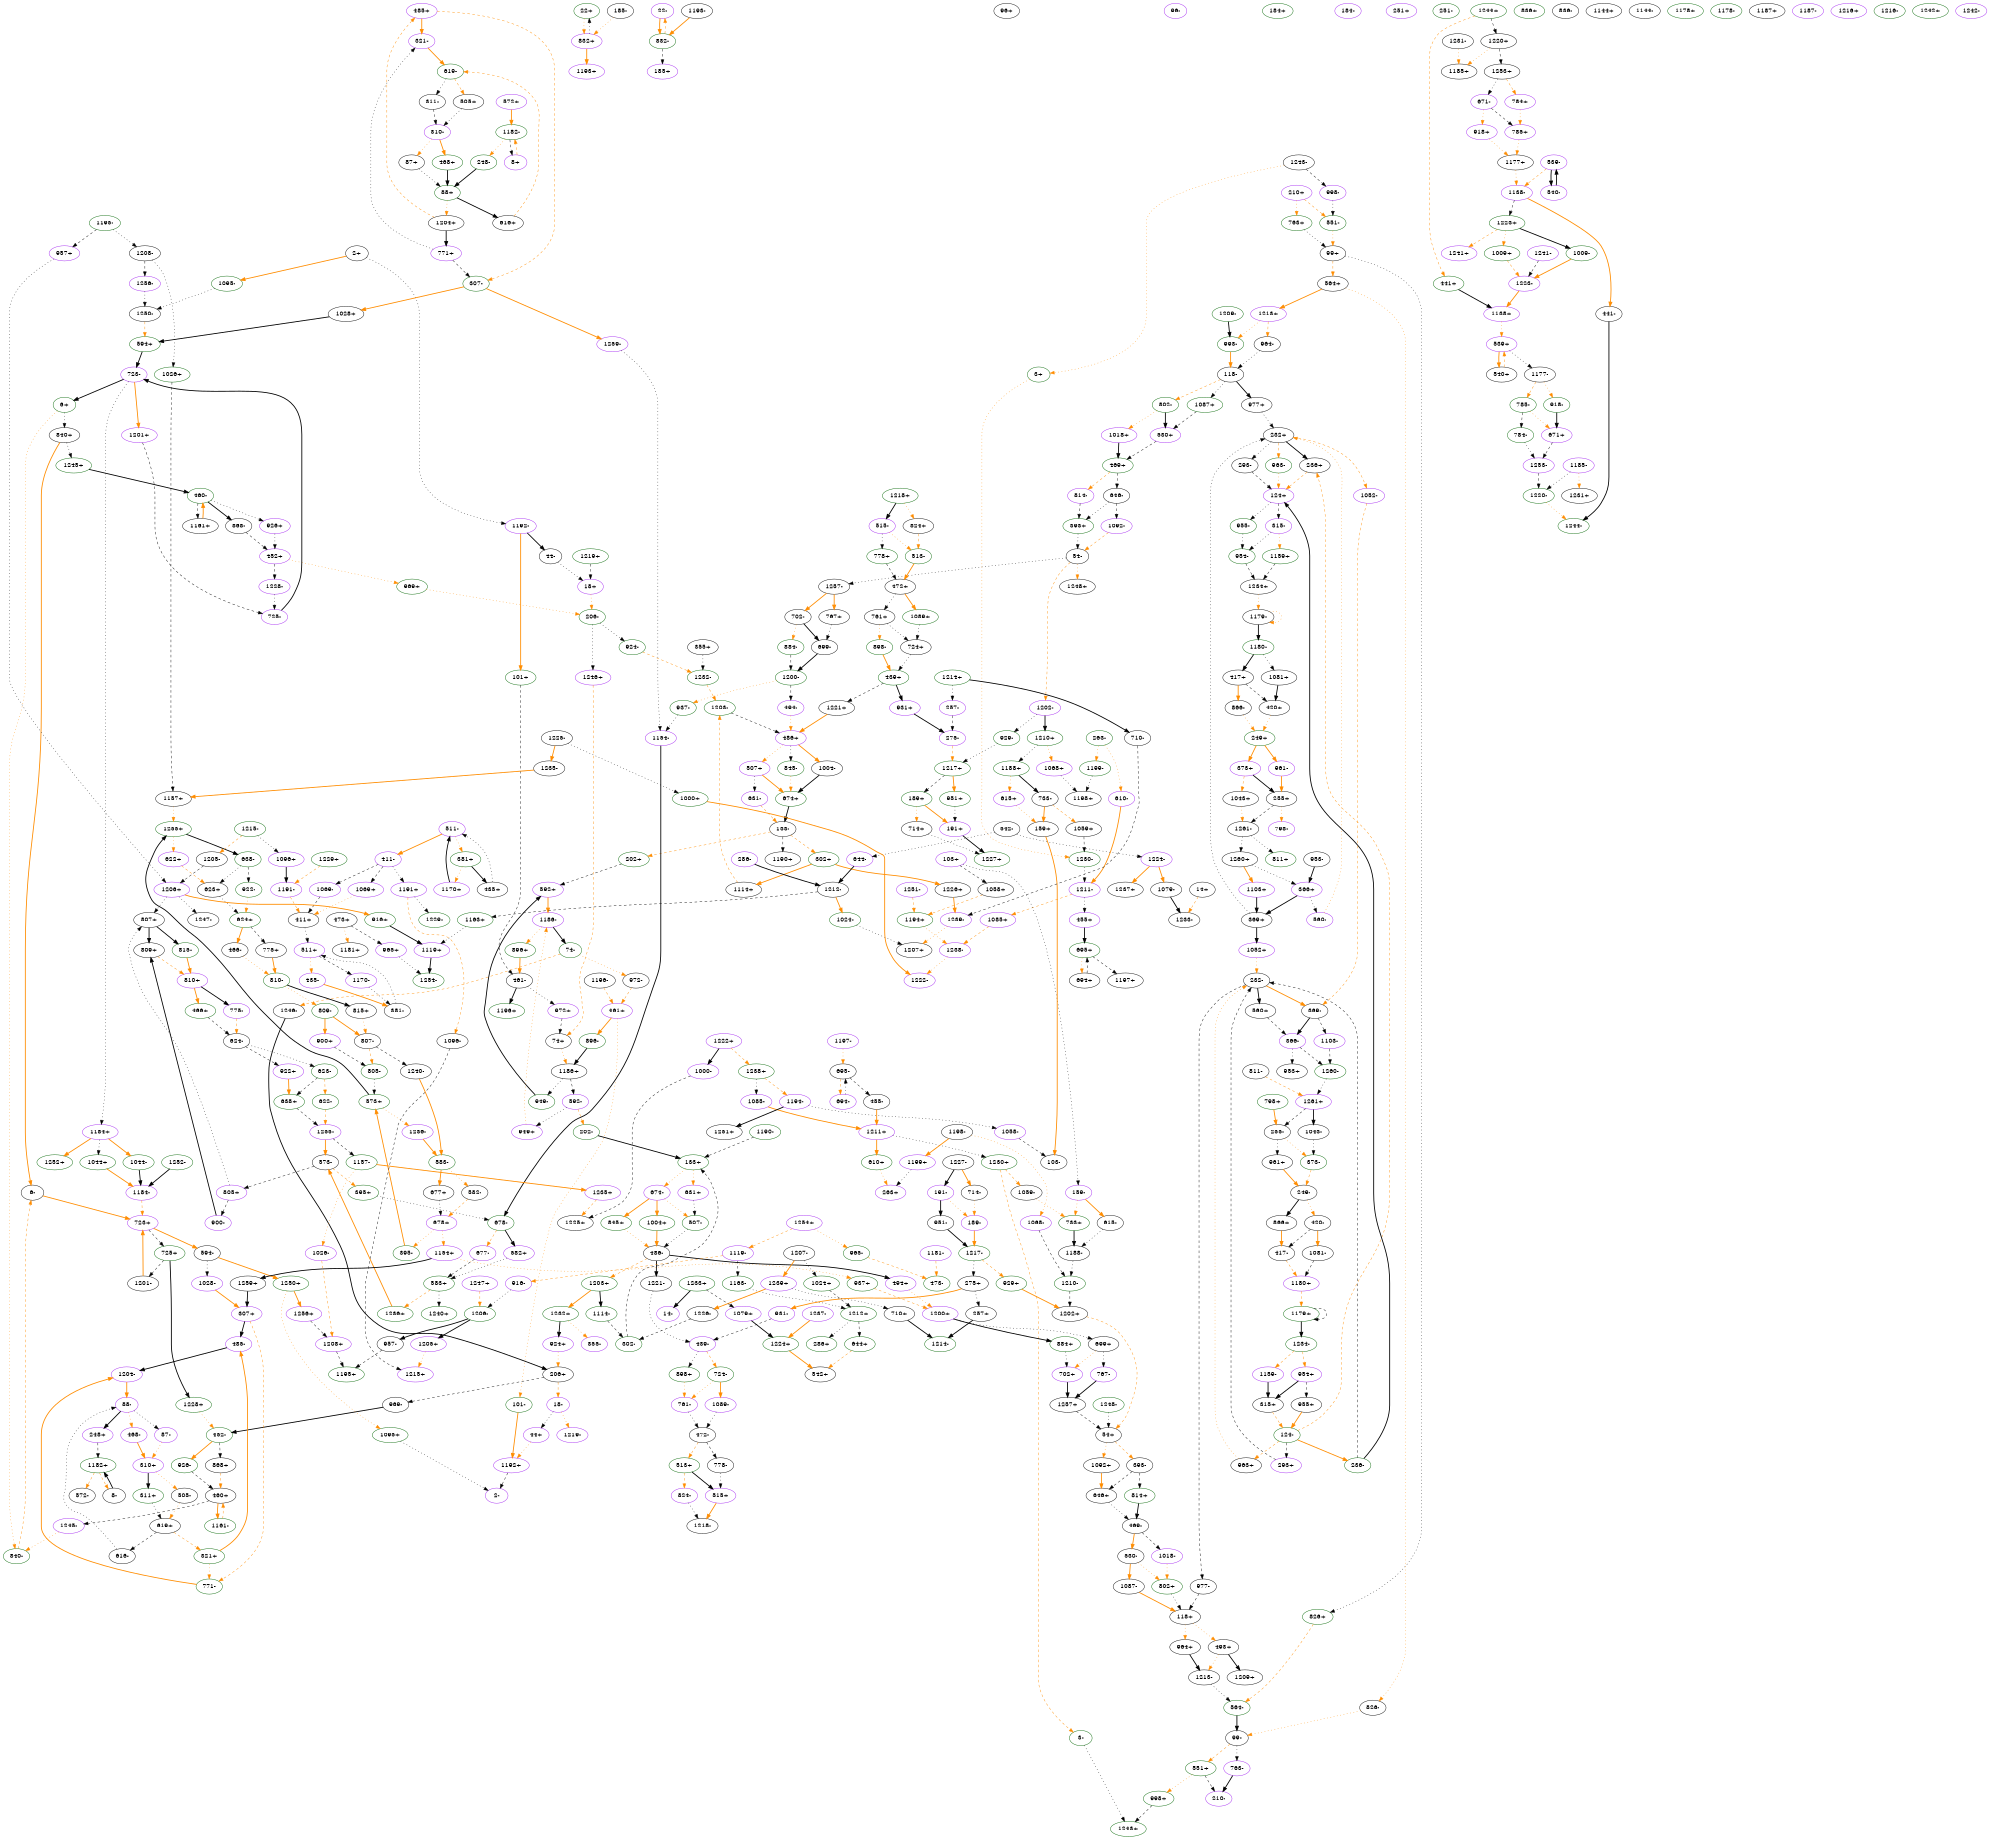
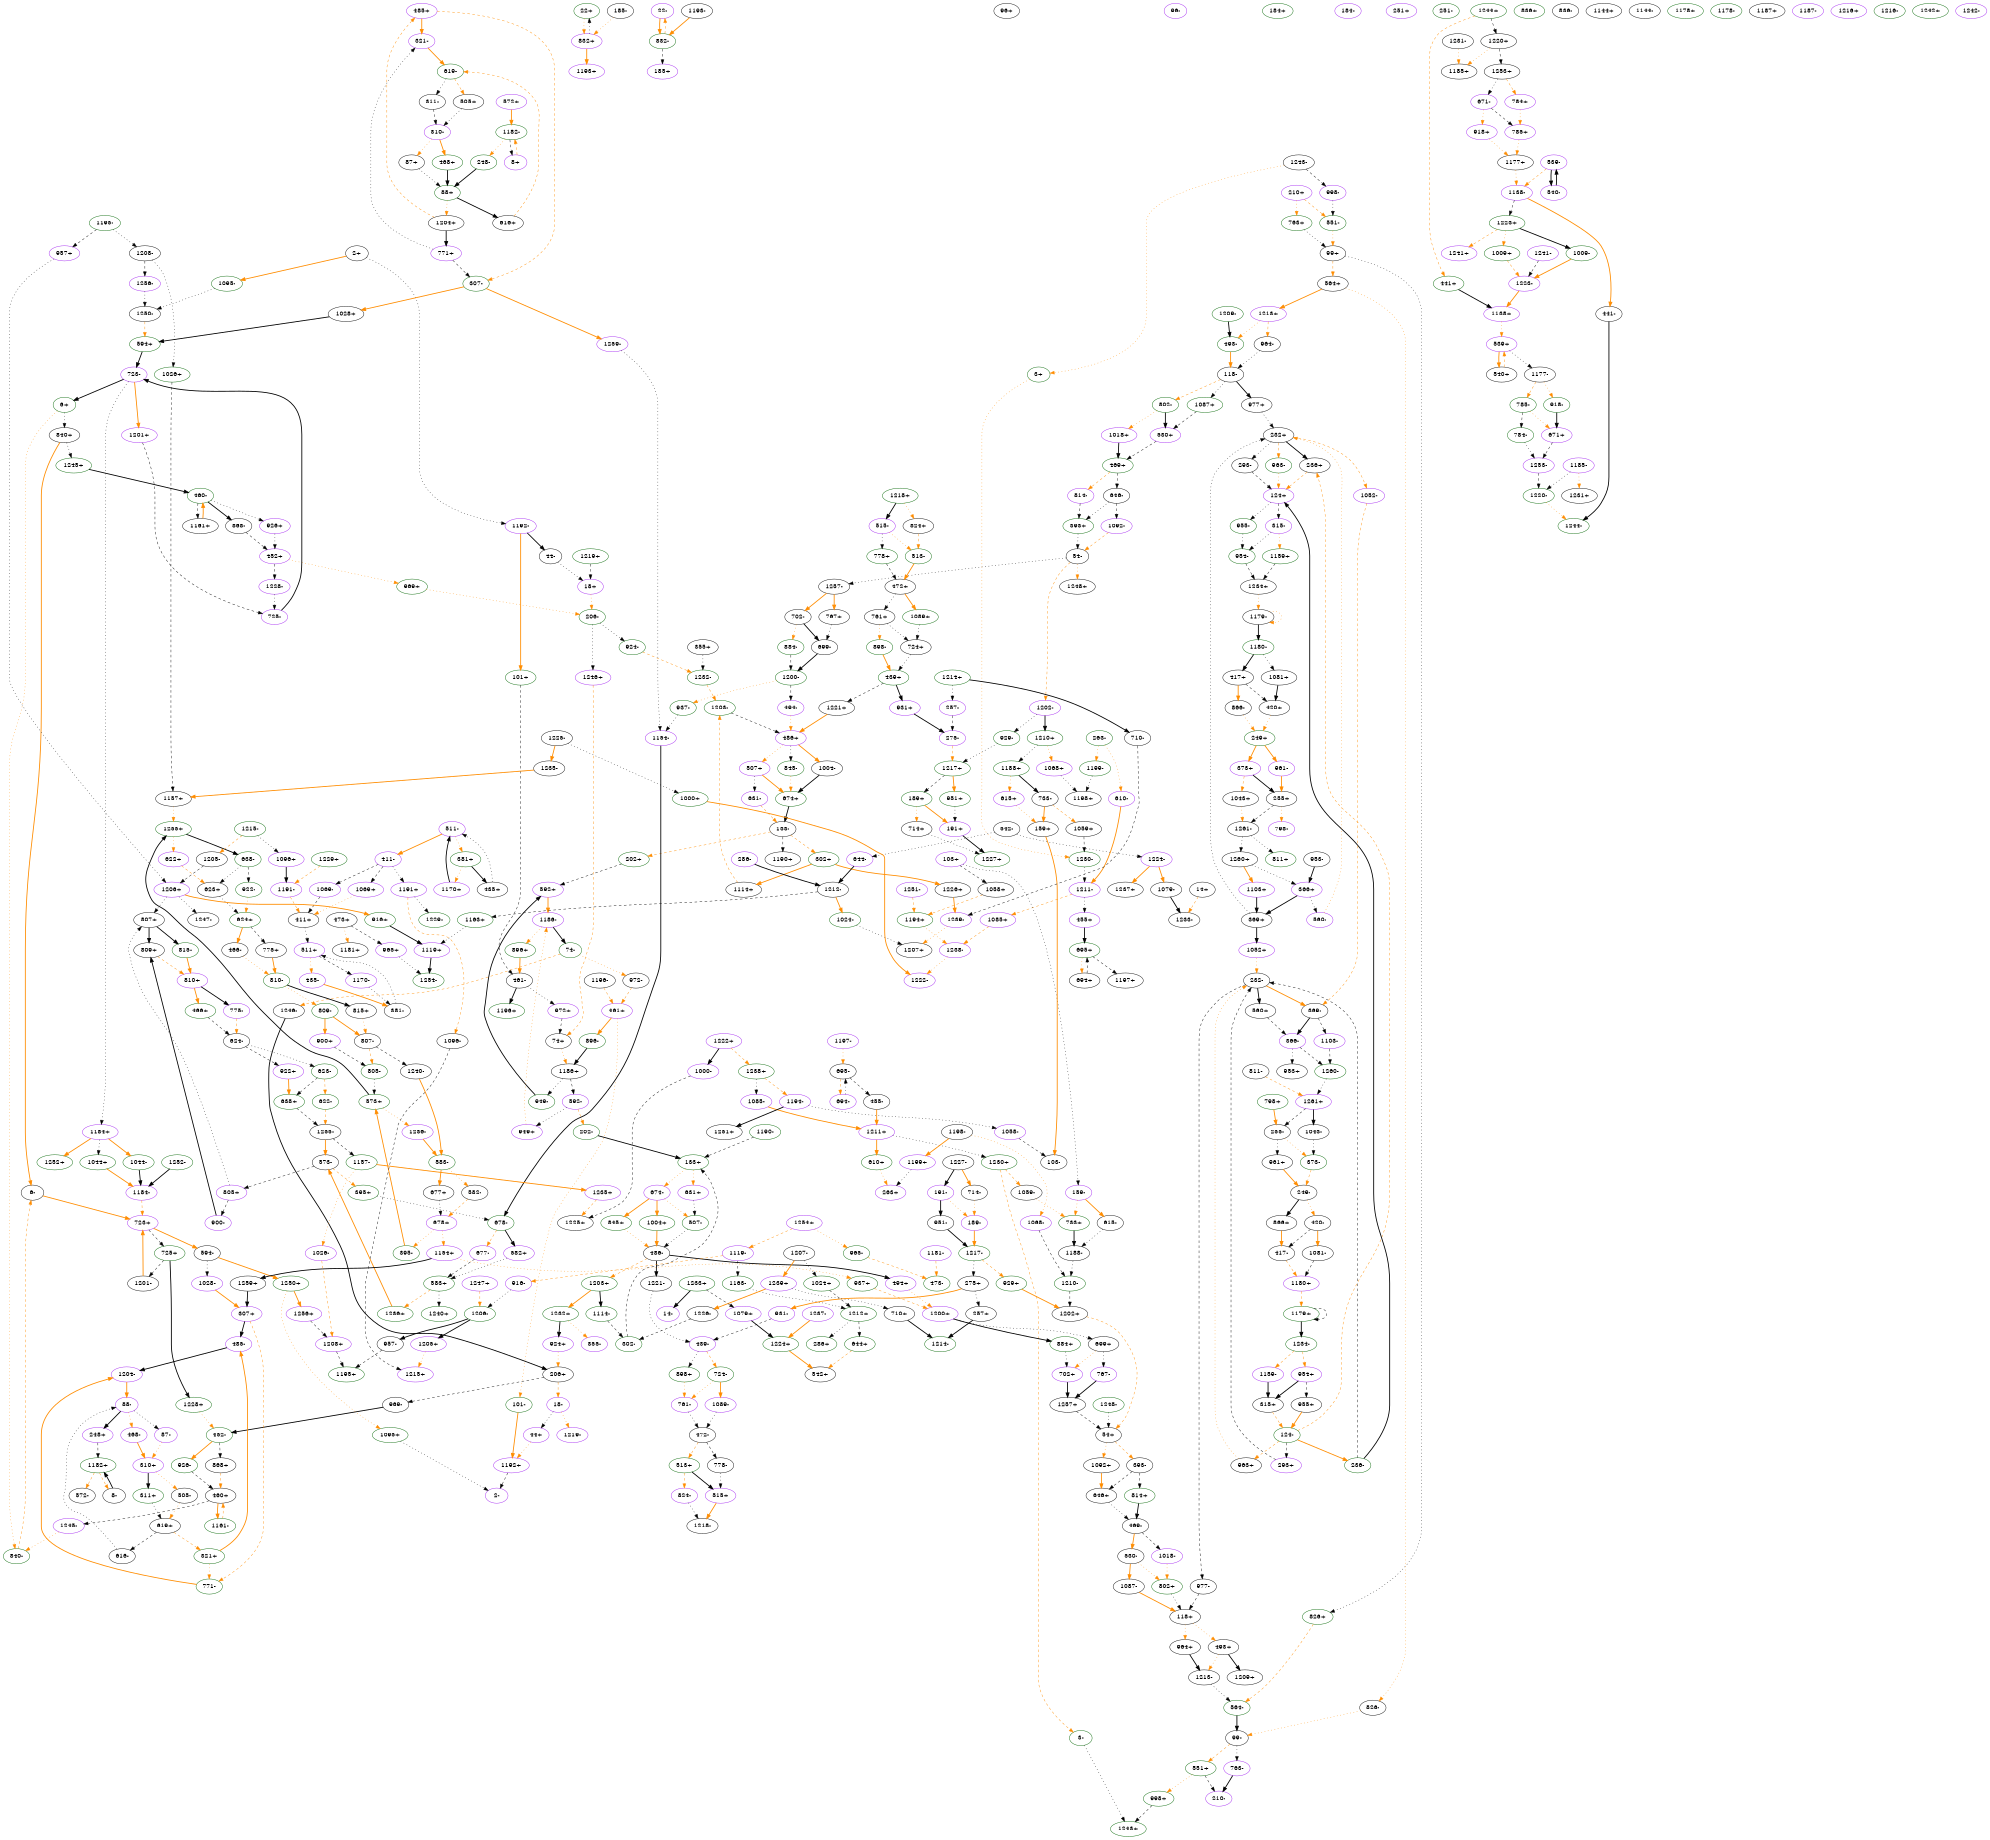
(1231, 344) -> (1231, 344)
(325, 1132) -> (325, 1132)
